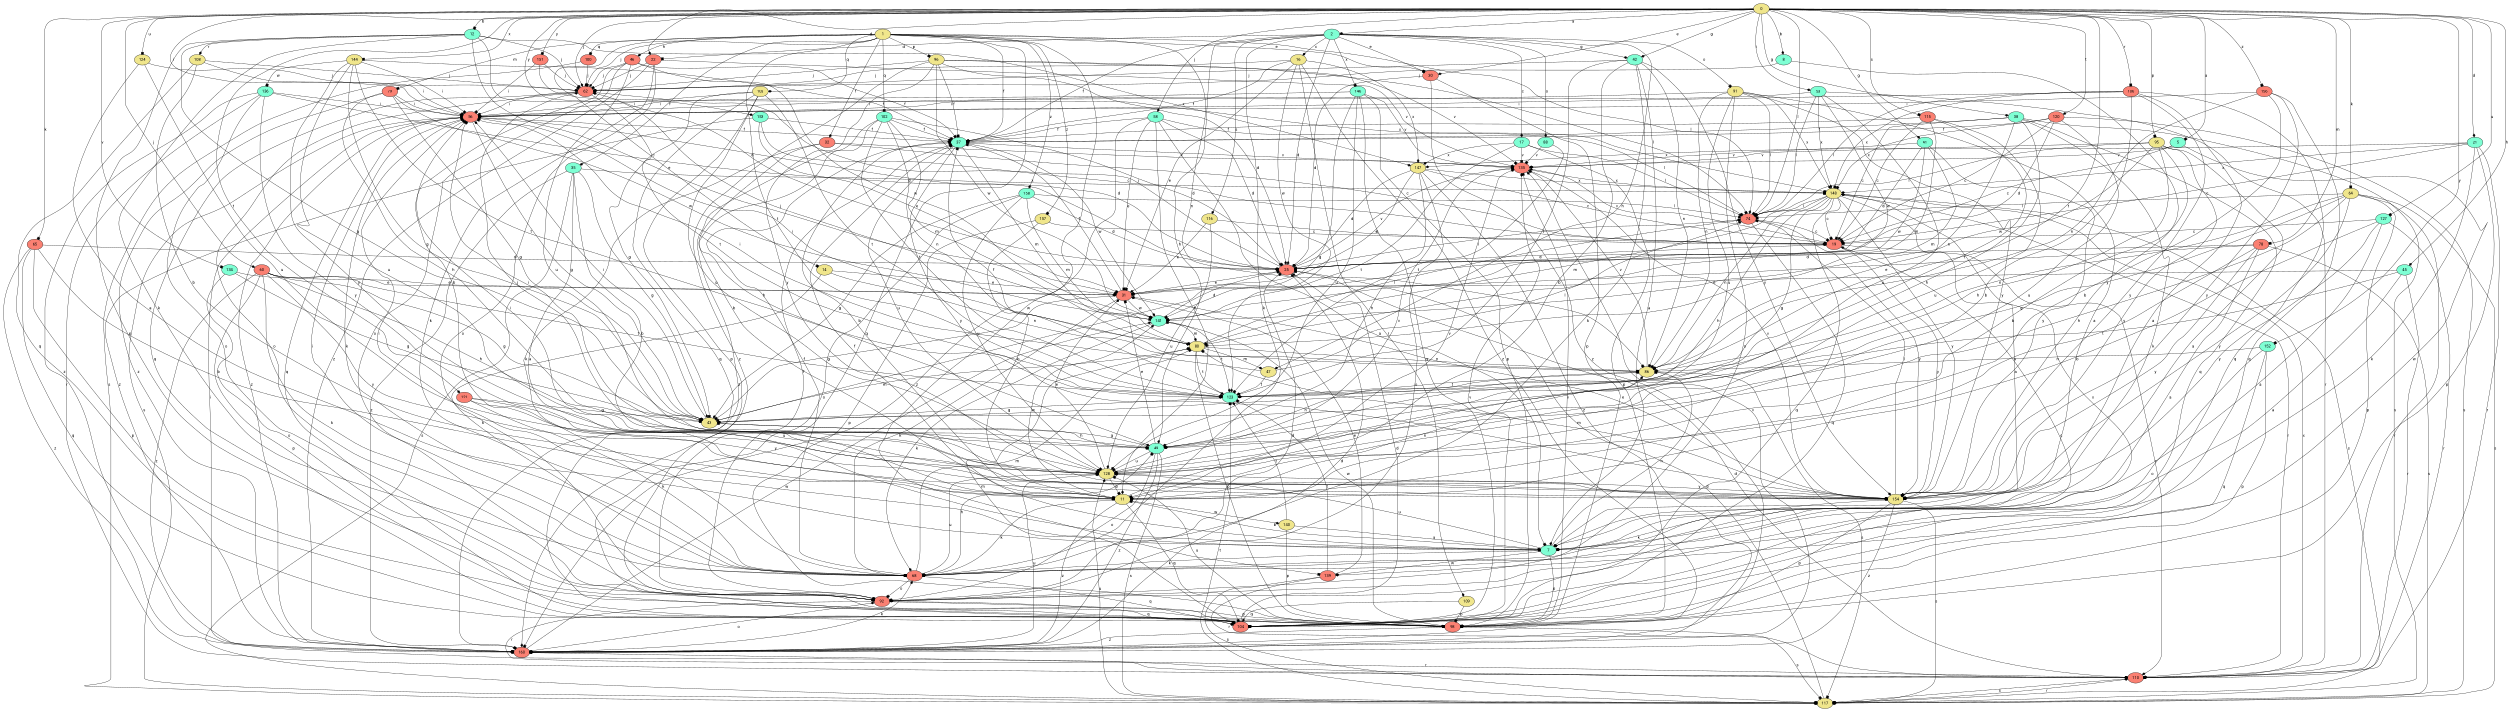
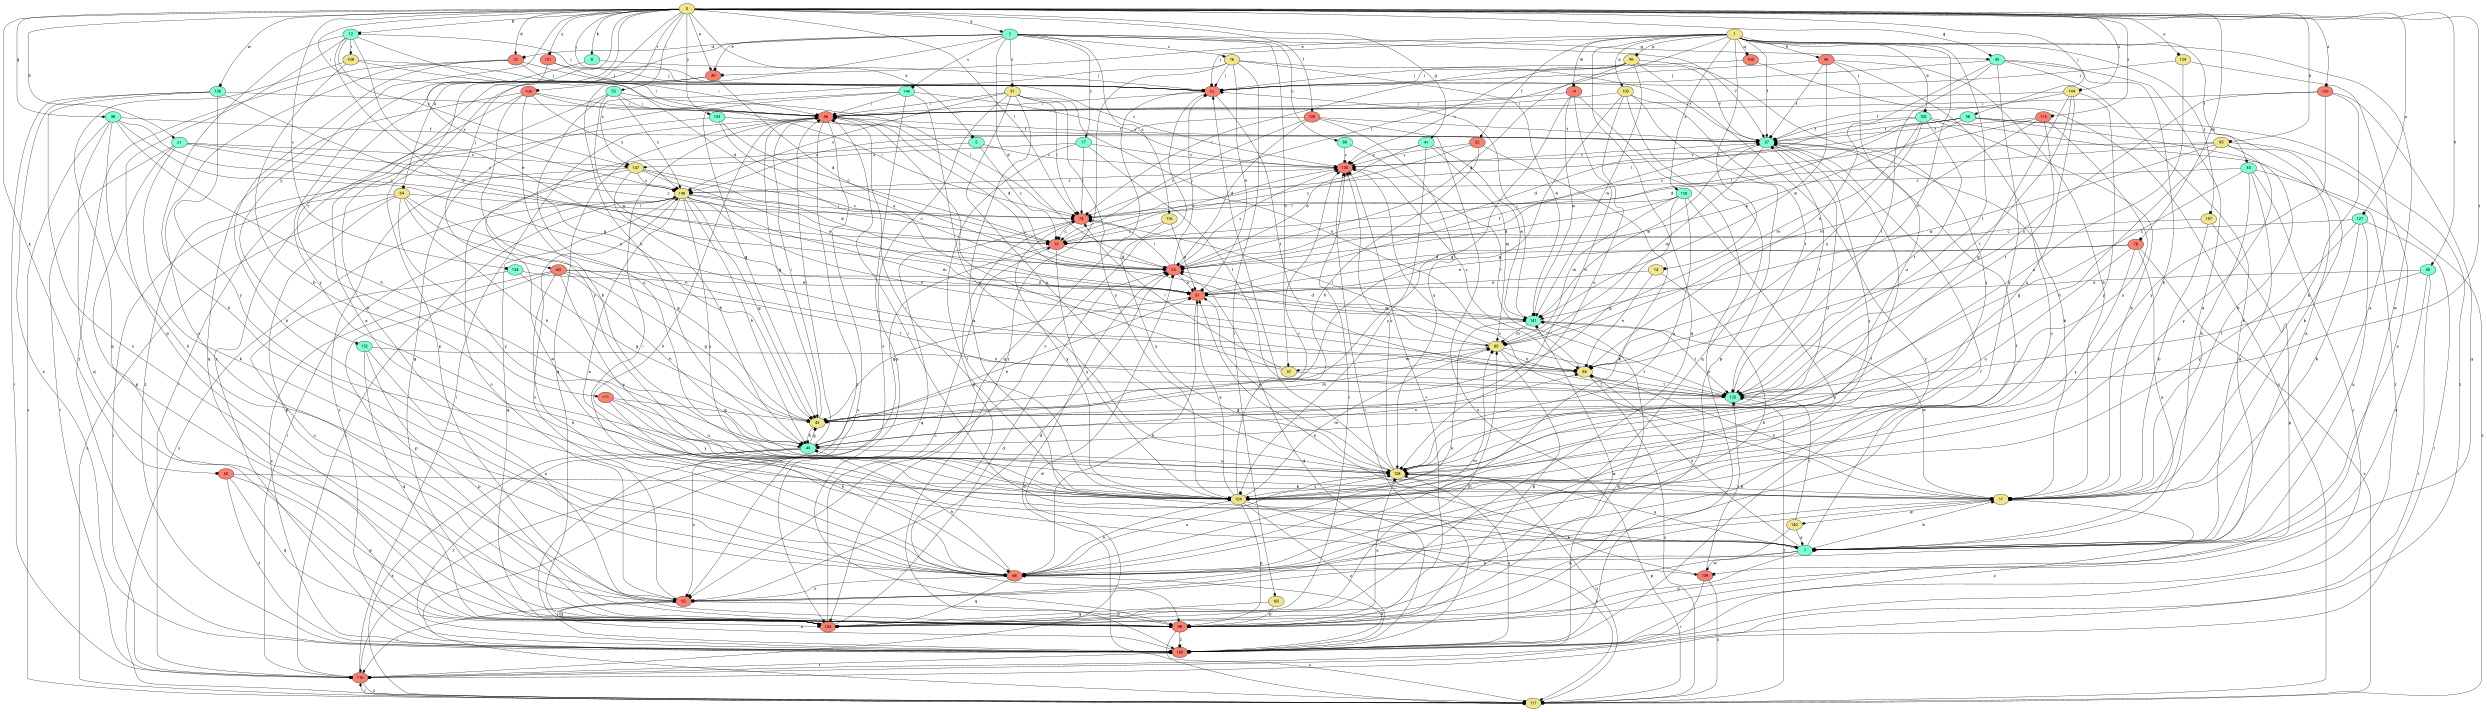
(303, 65) -> (435, 13)
(659, 262) -> none
